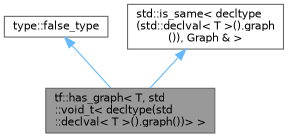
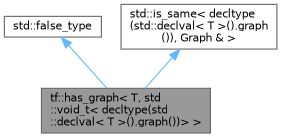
(56, 27) -> (53, 27)
